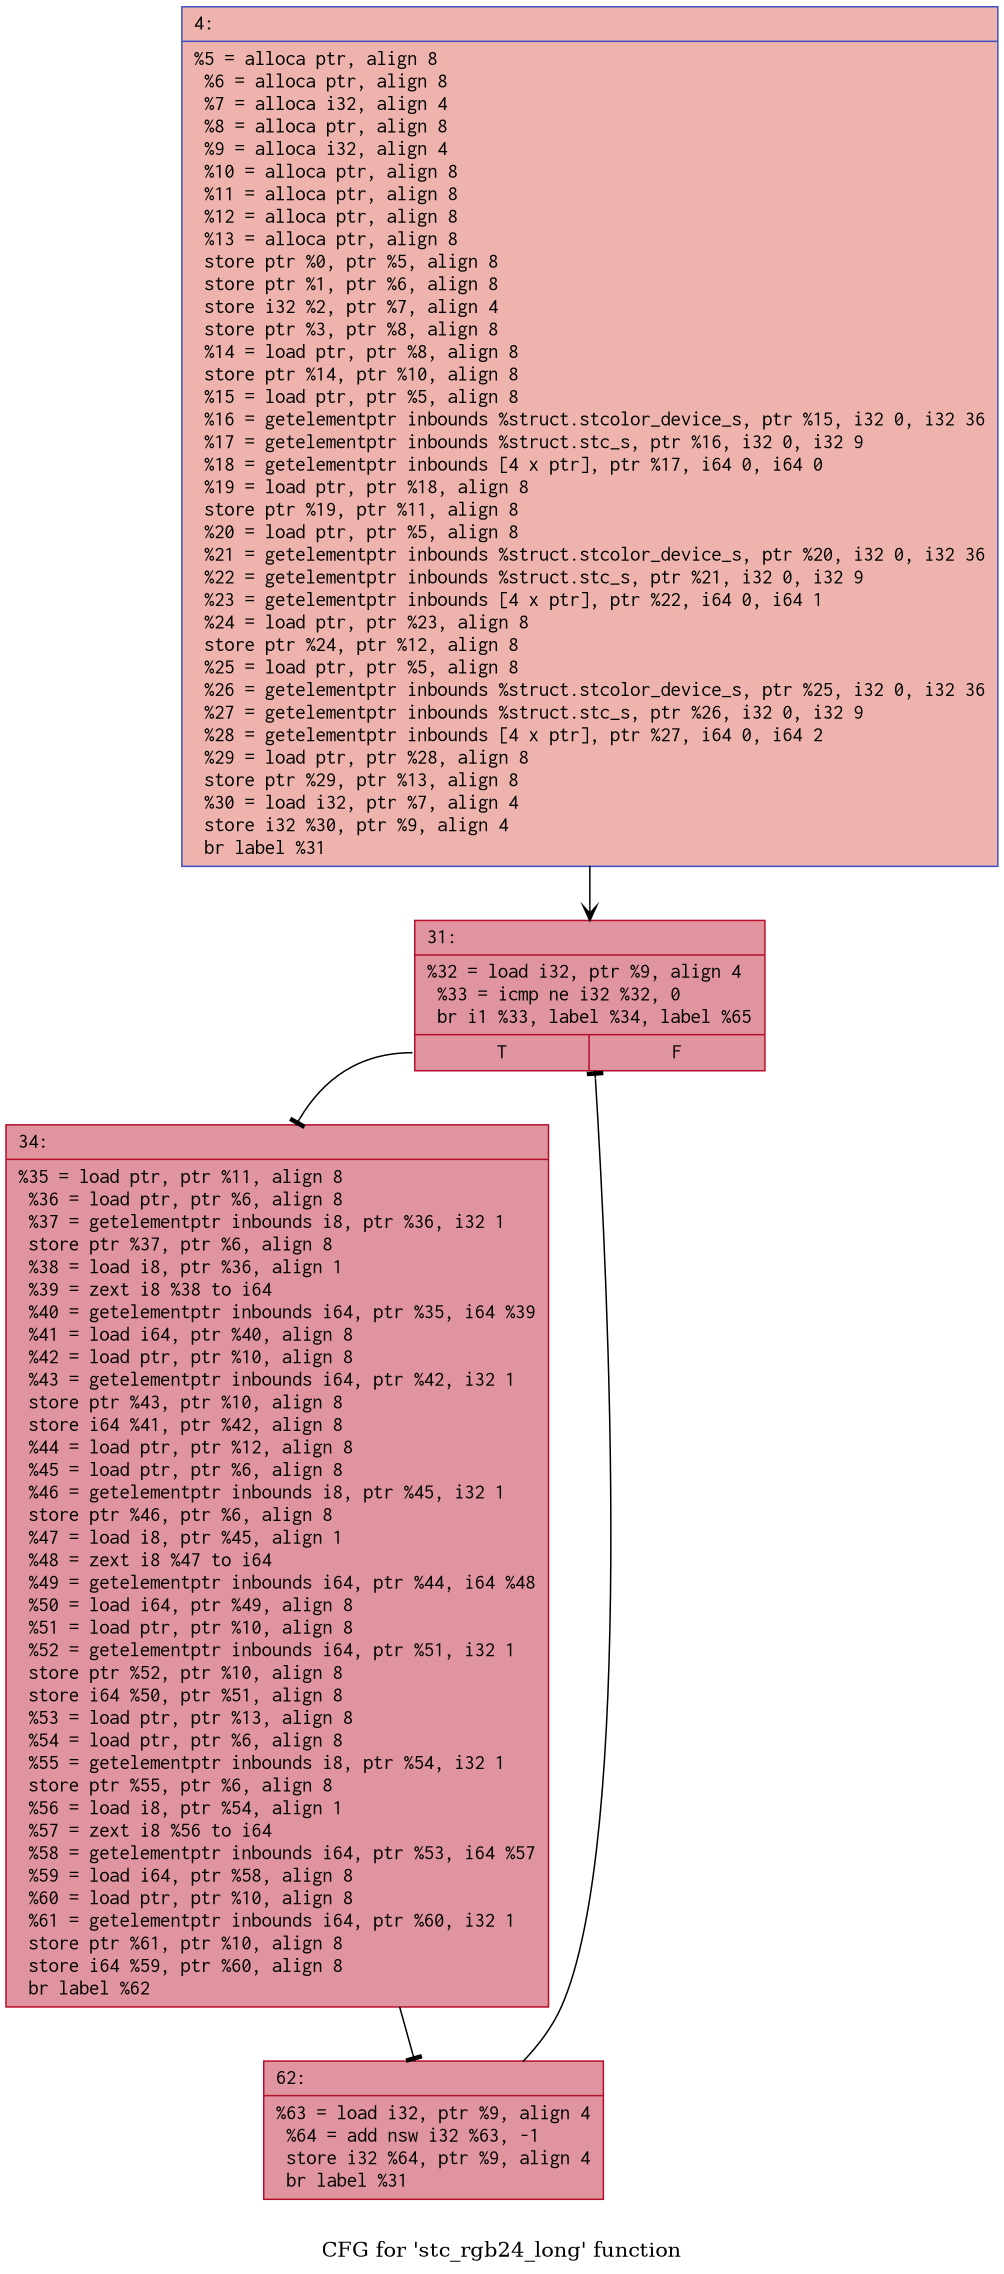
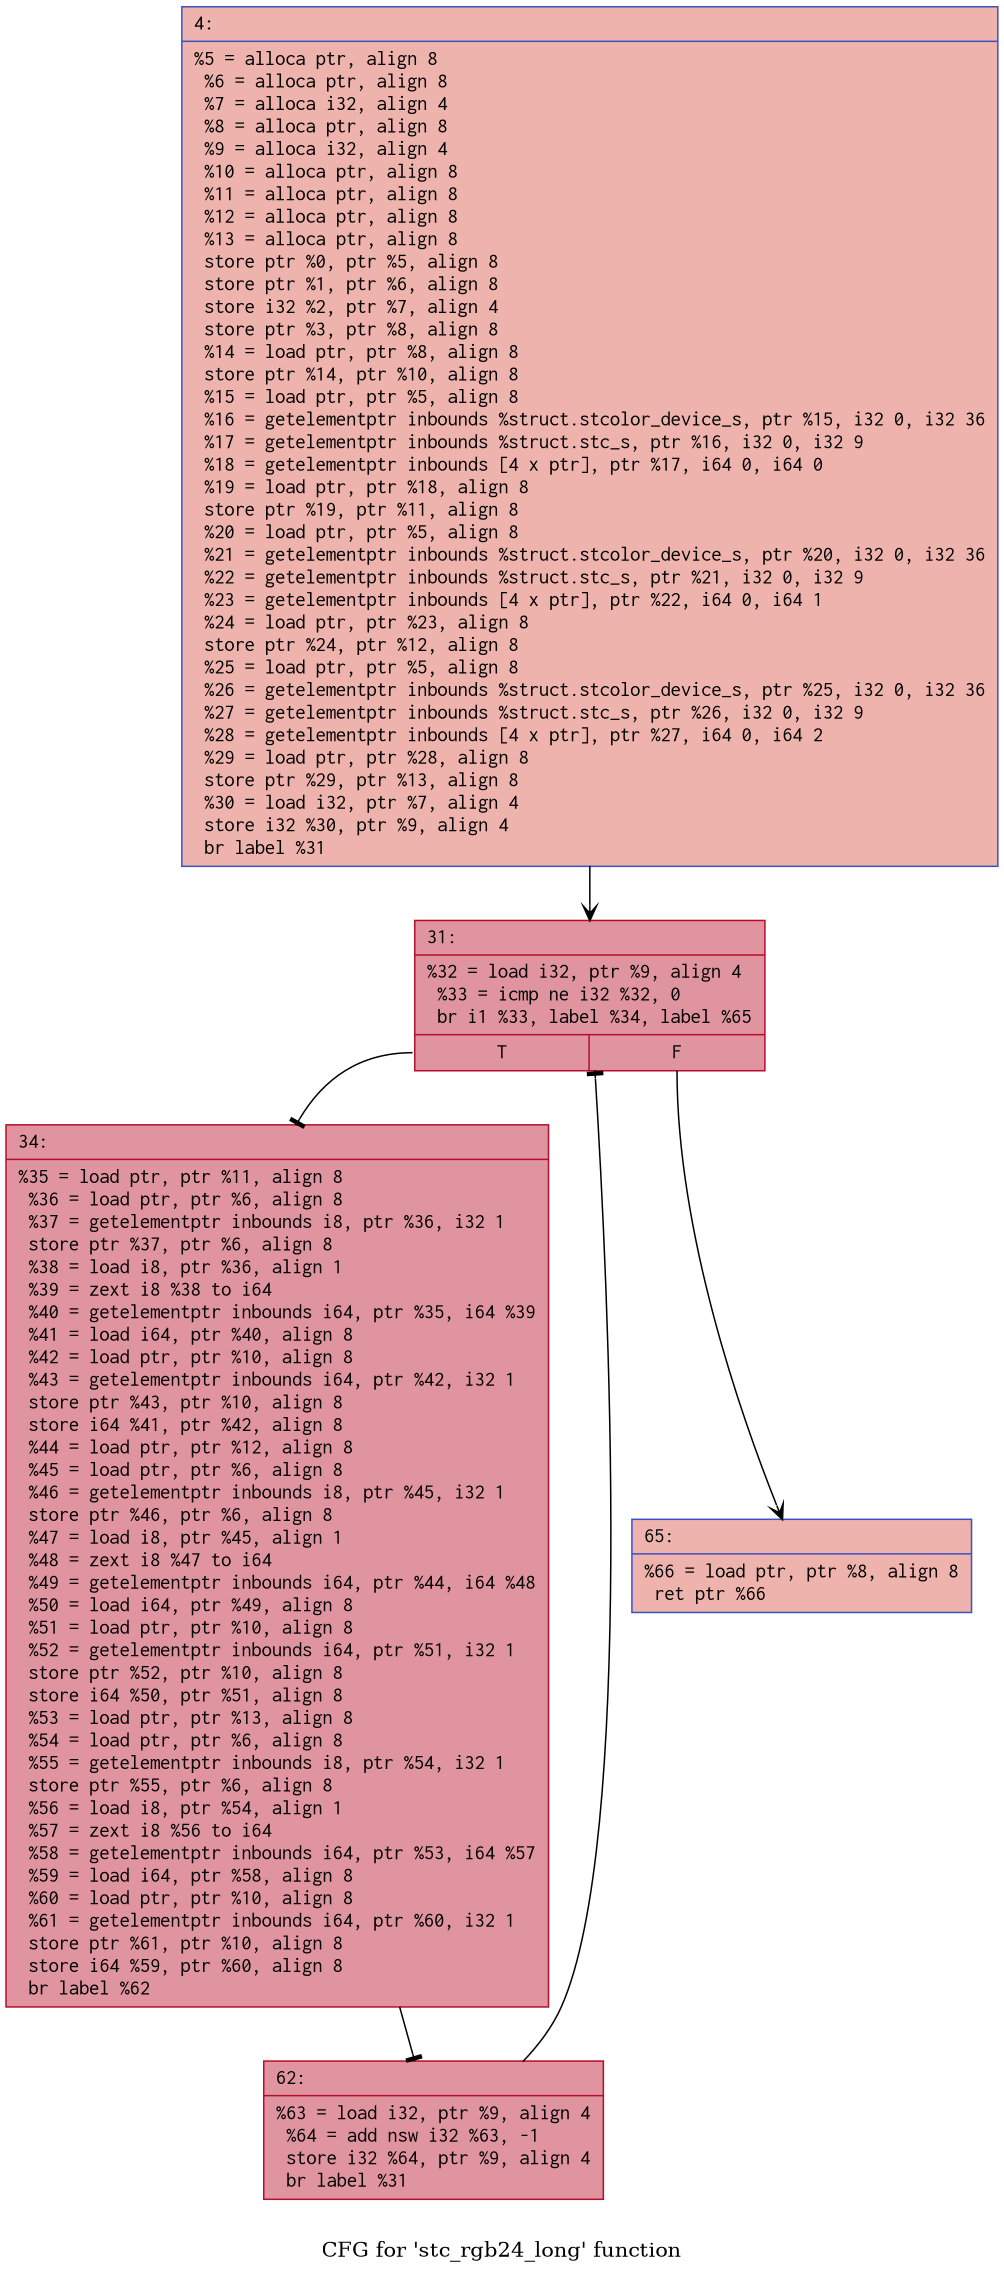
none -> (802, 1566)
